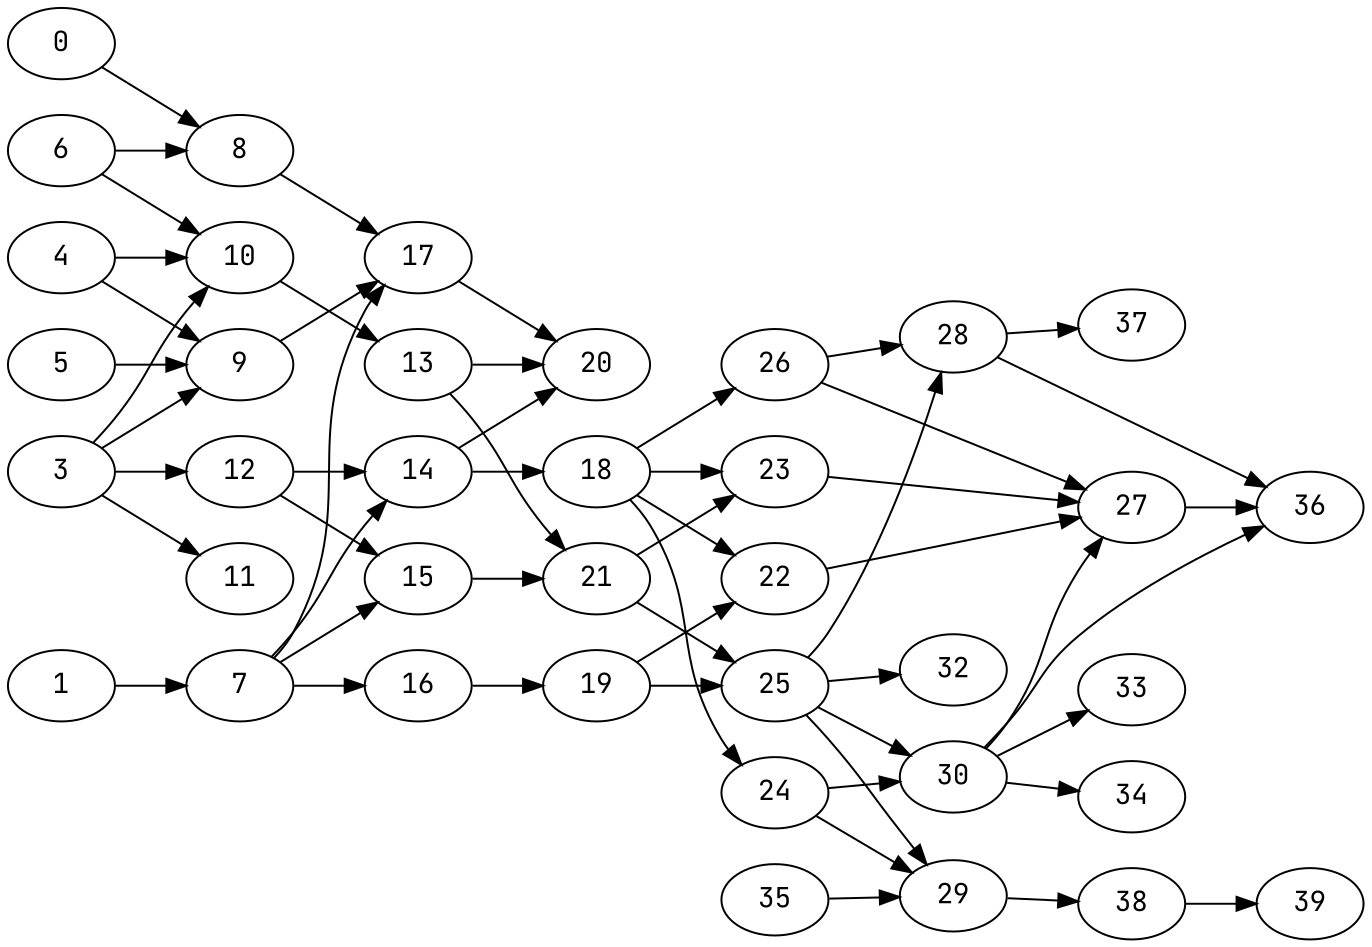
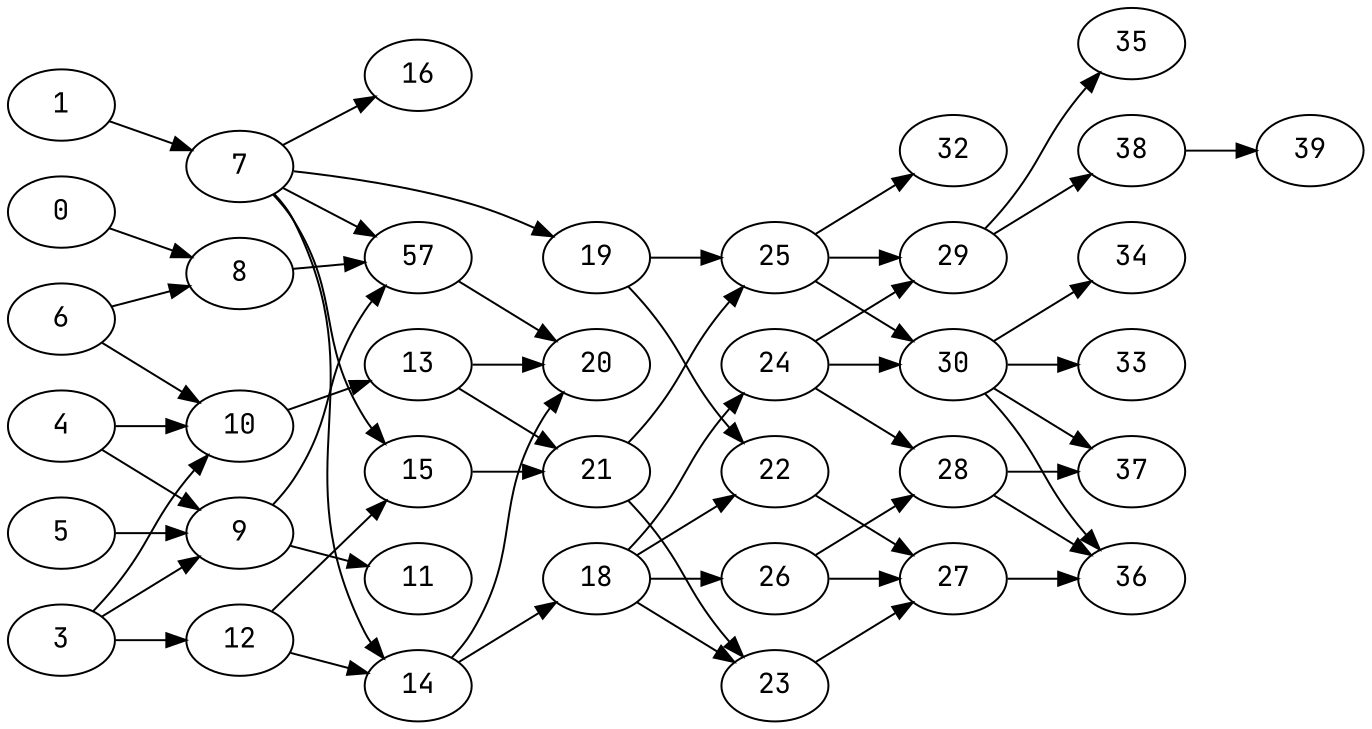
(418, 258) -> (418, 258)
(142, 520) -> (315, 552)
(883, 530) -> (856, 413)
(1042, 653) -> (1034, 413)
(498, 686) -> (417, 191)
(854, 898) -> (1037, 159)
